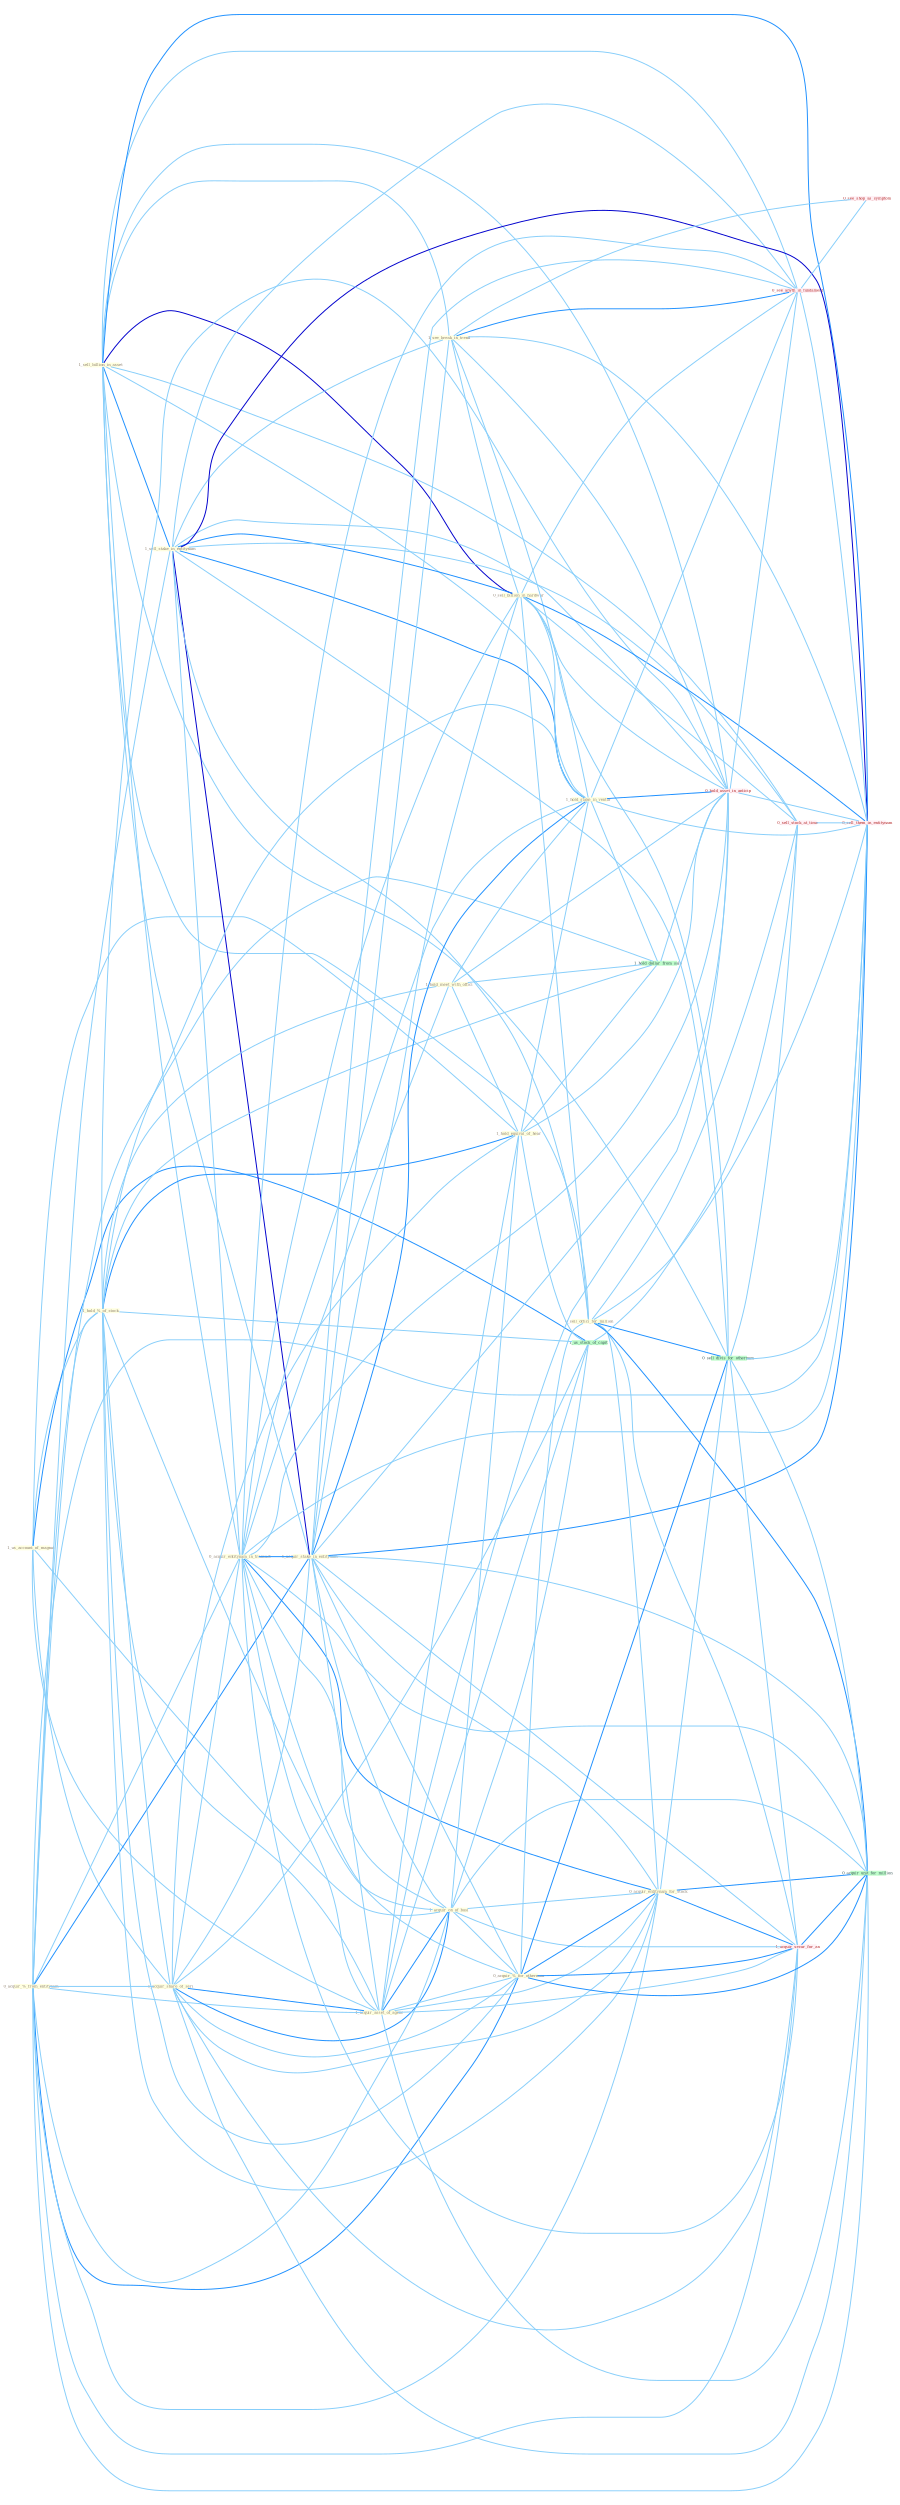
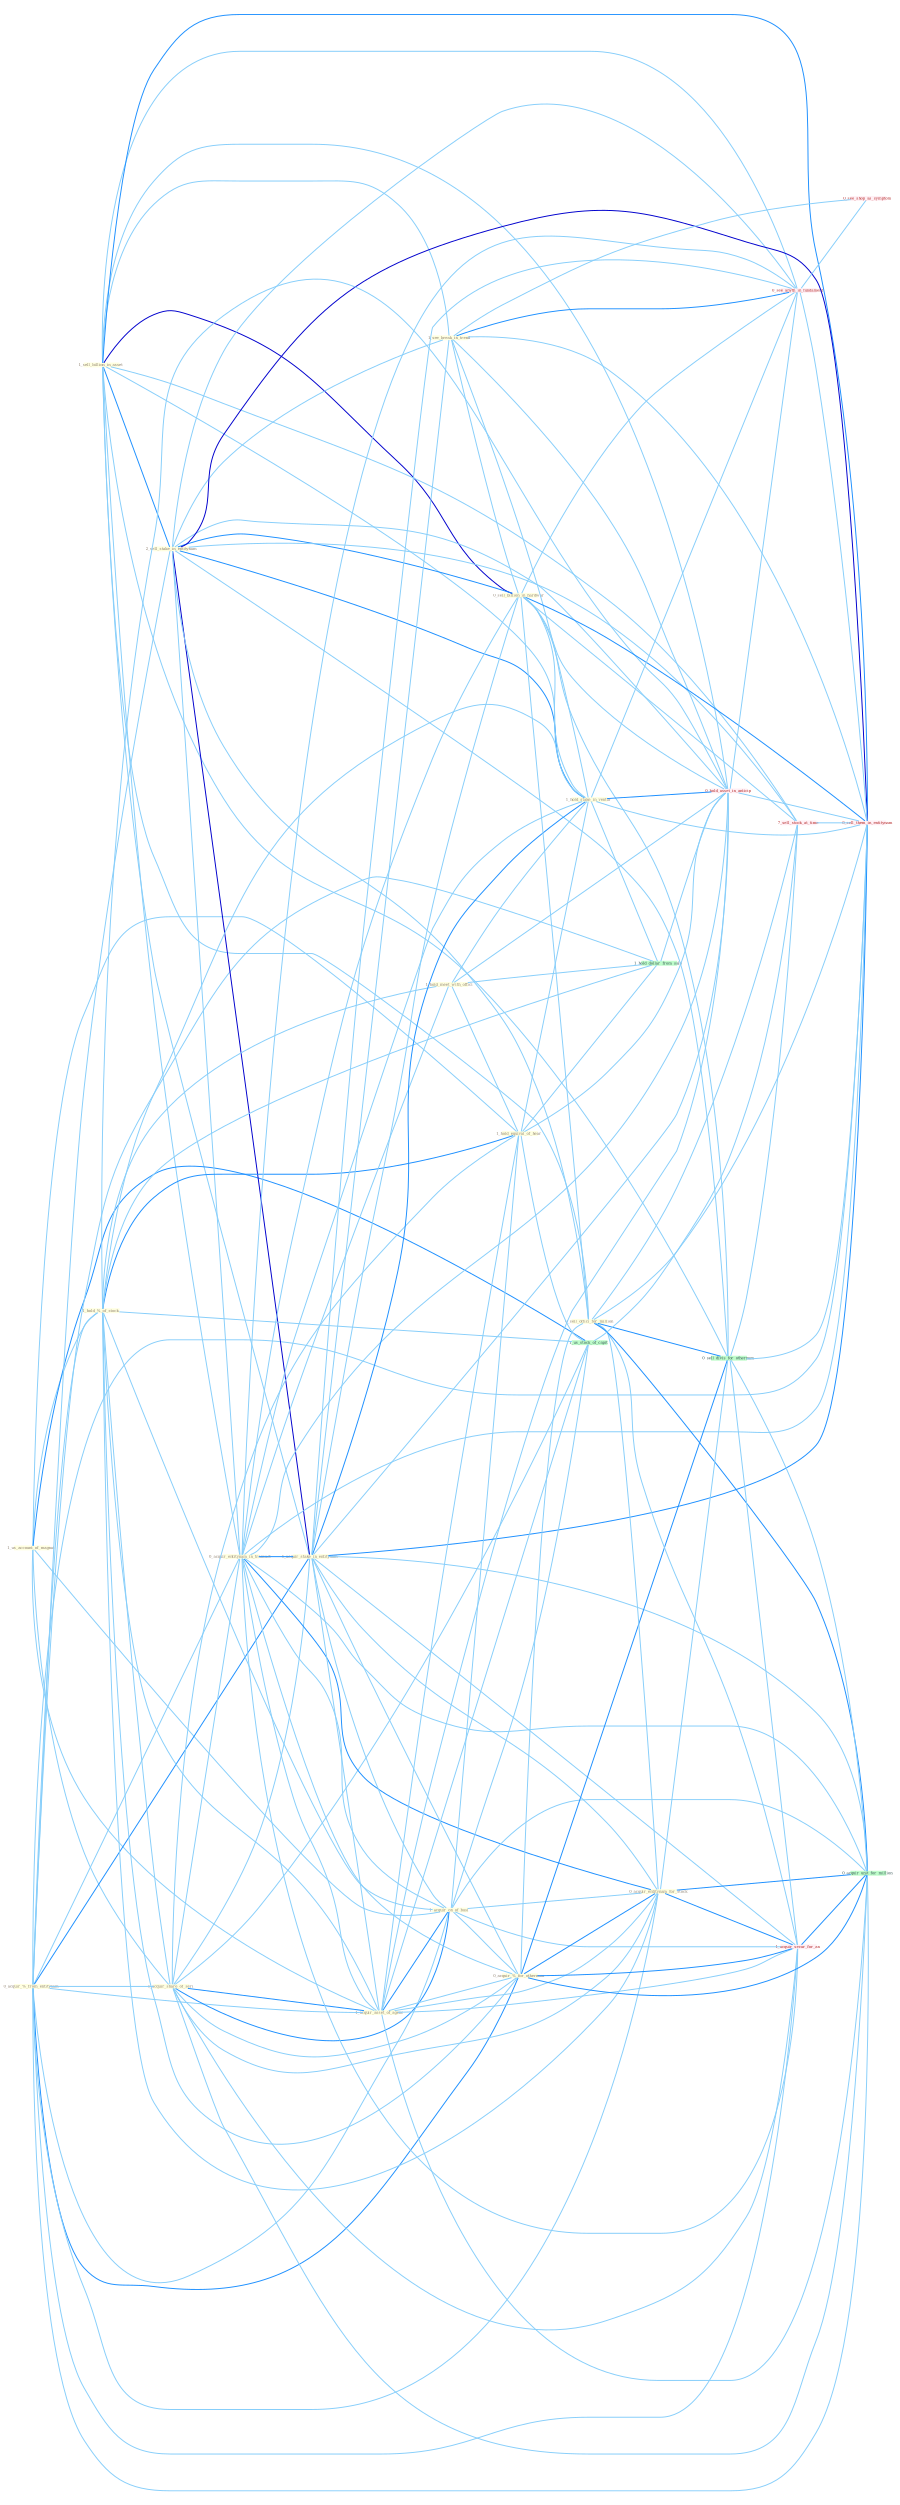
(171, 549) -> (171, 549)
(799, 823) -> (799, 823)
